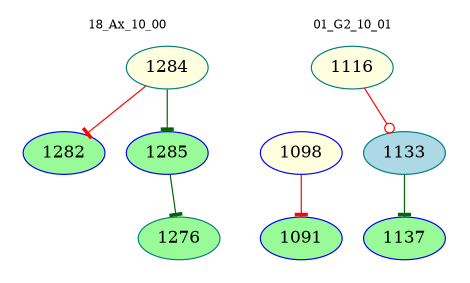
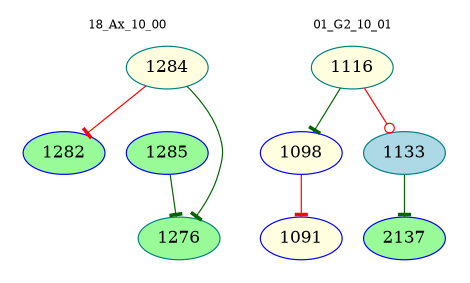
(167, 107) -> (222, 147)
none -> (329, 107)
(301, 238) -> (301, 238)
(404, 238) -> (404, 238)
